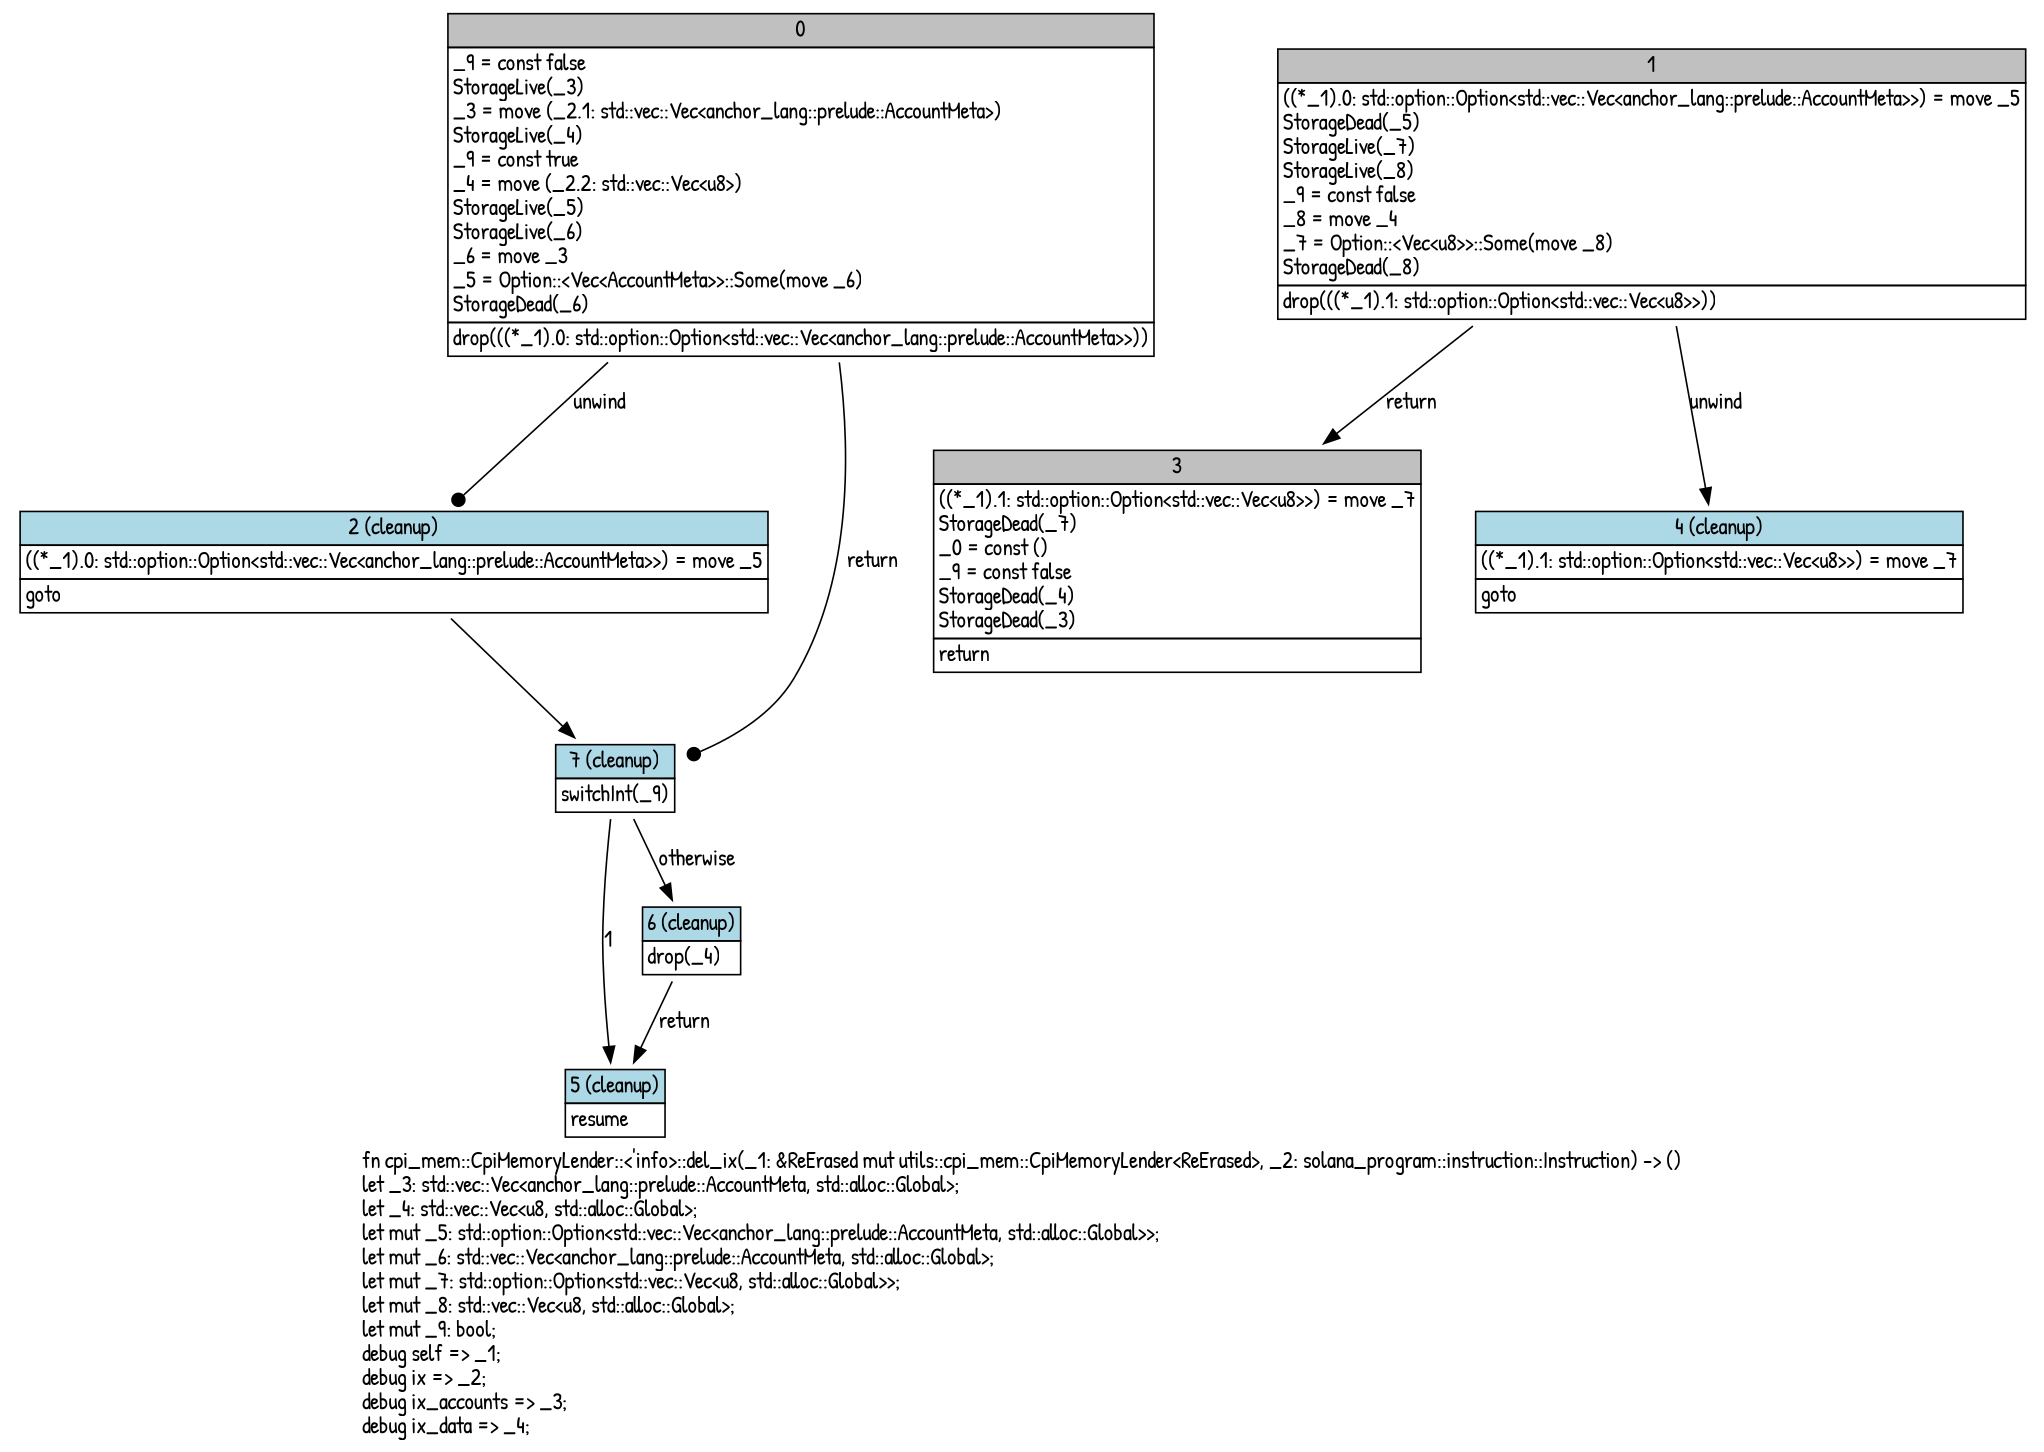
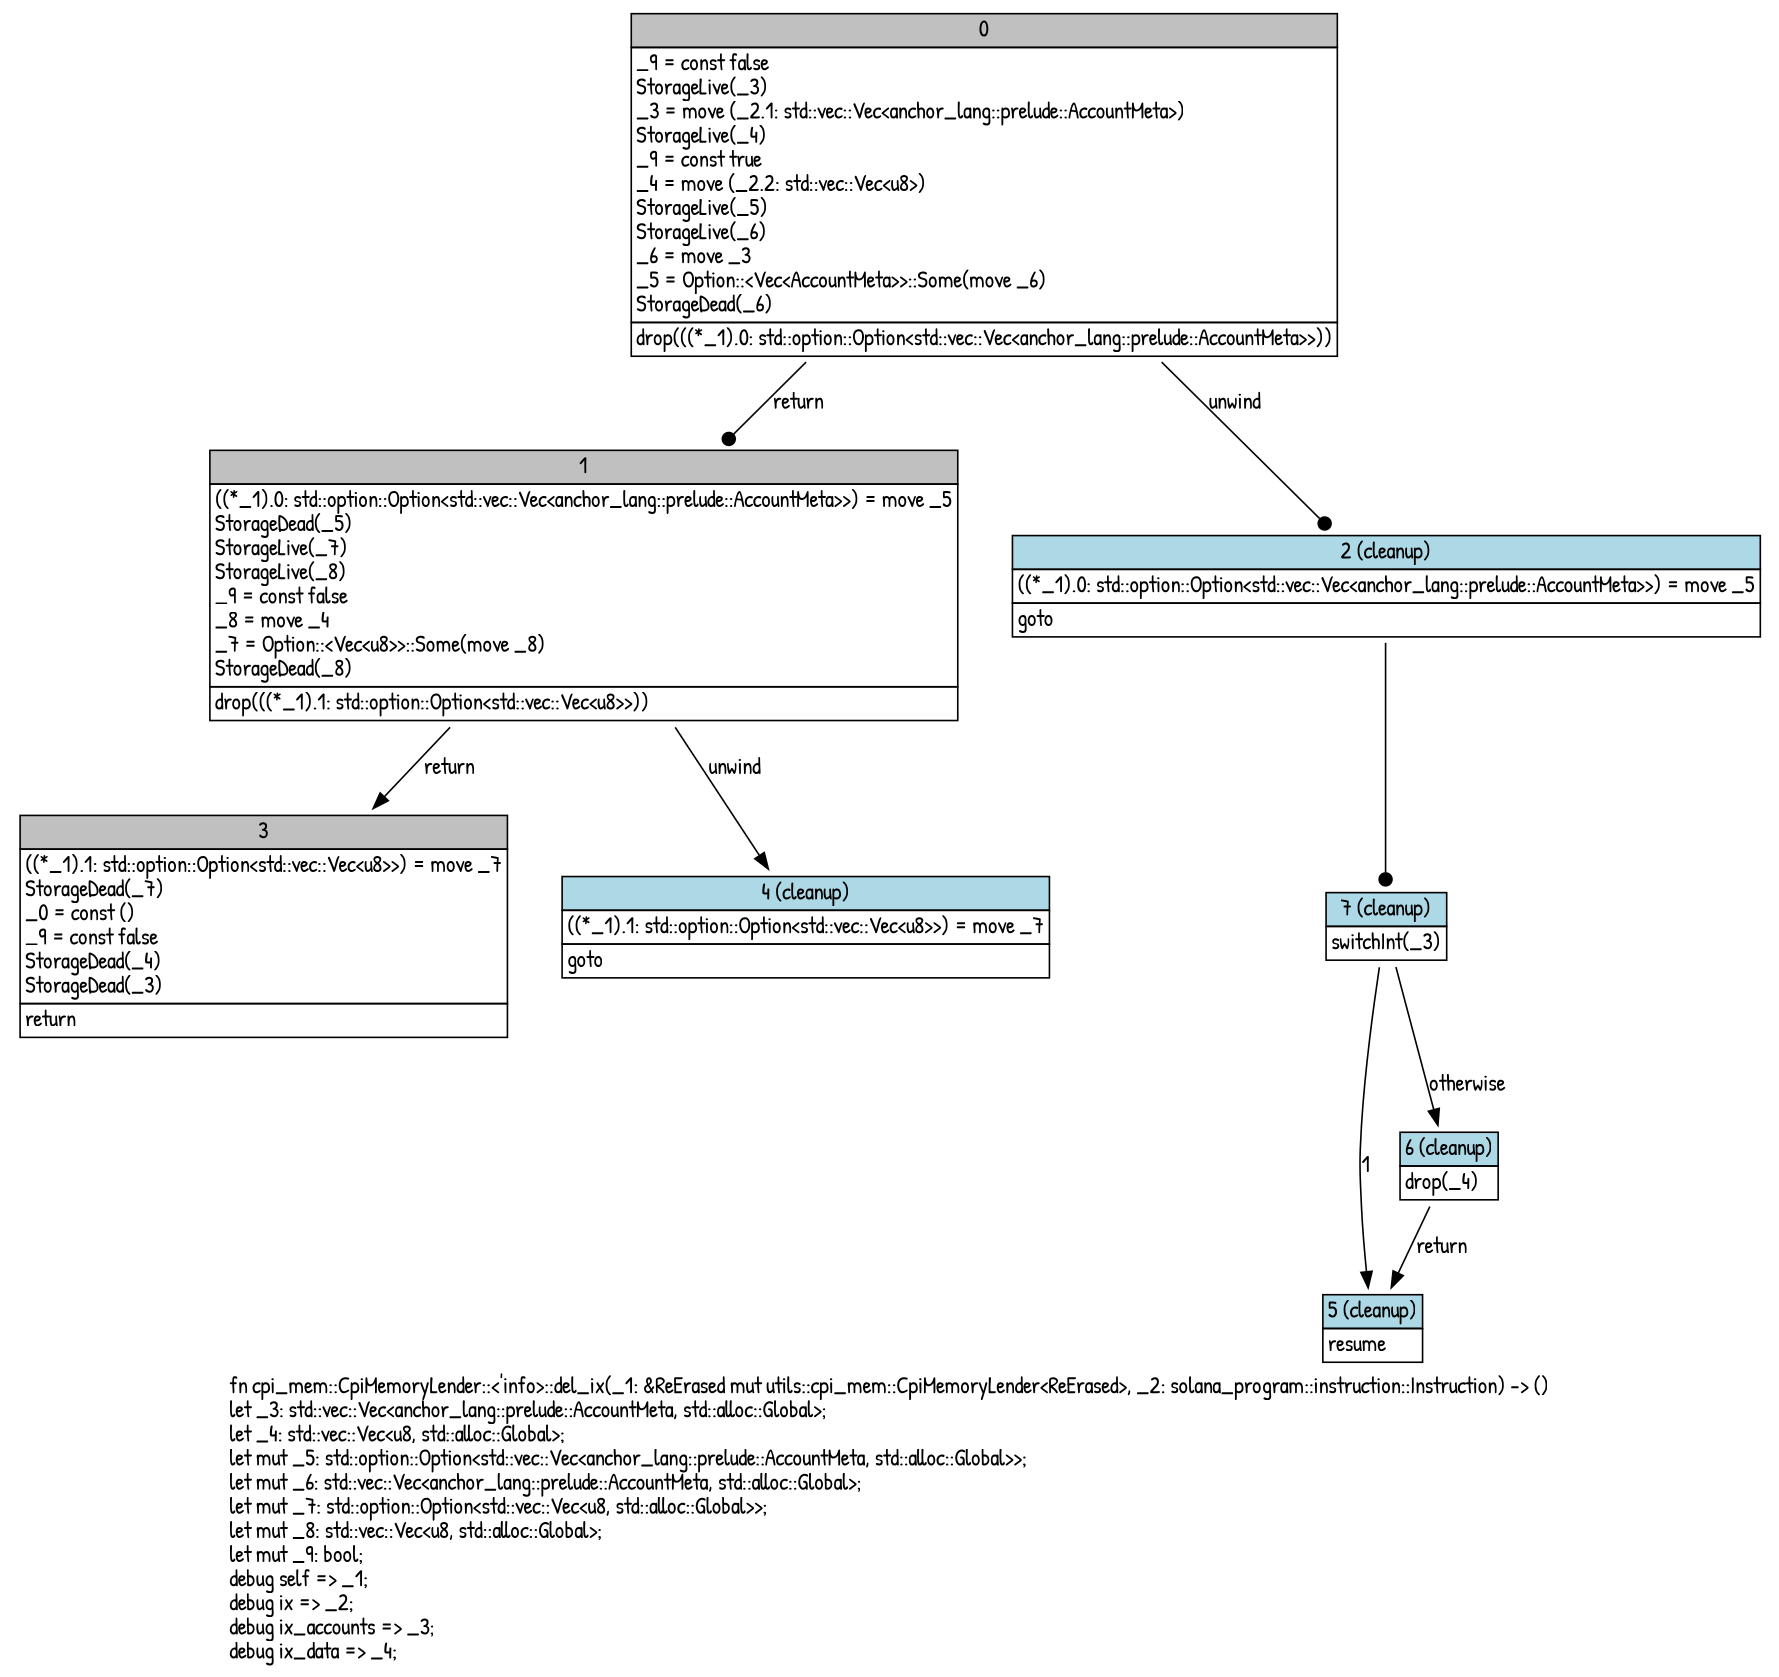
(831, 584) -> (770, 398)
(507, 672) -> (1386, 758)
(615, 795) -> (1386, 942)
